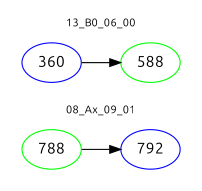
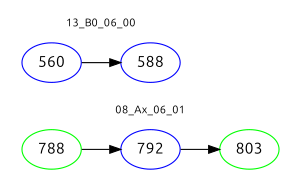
(52, 63) -> (52, 63)
(151, 63) -> (151, 63)
(101, 110) -> (151, 110)
none -> (249, 149)
